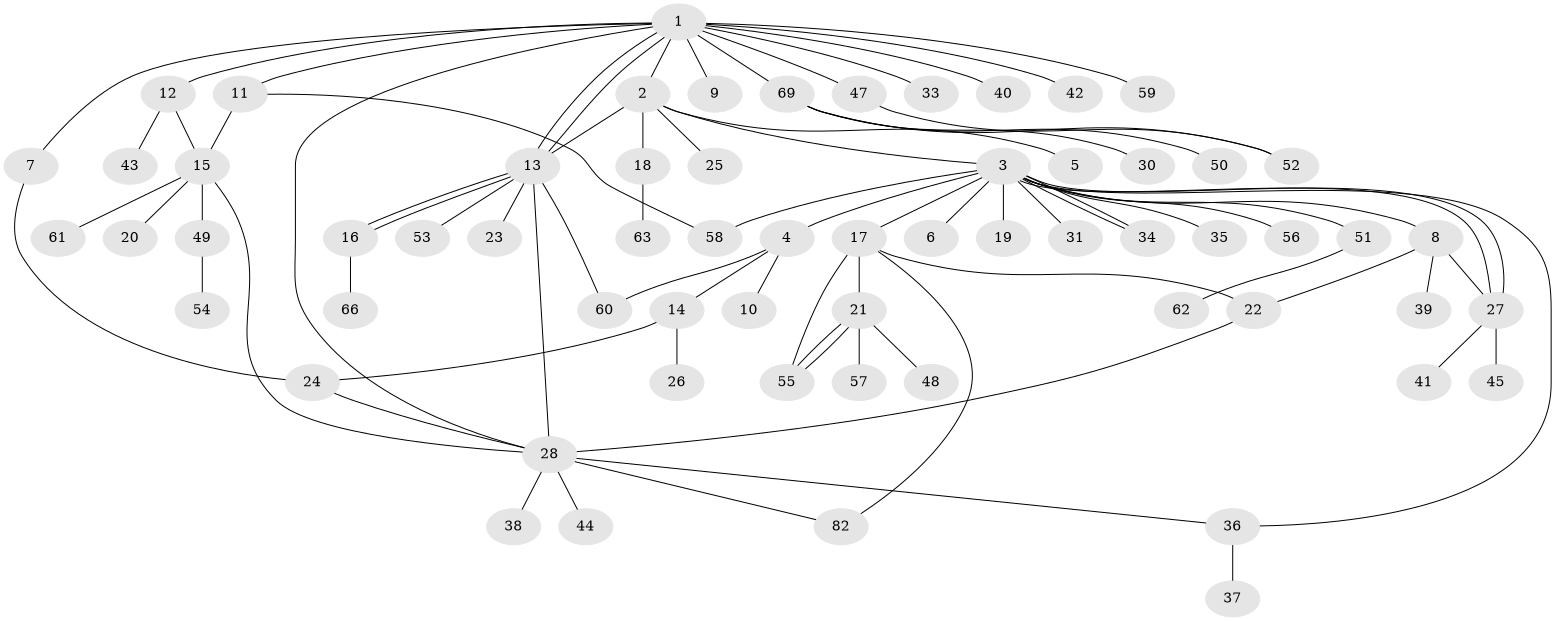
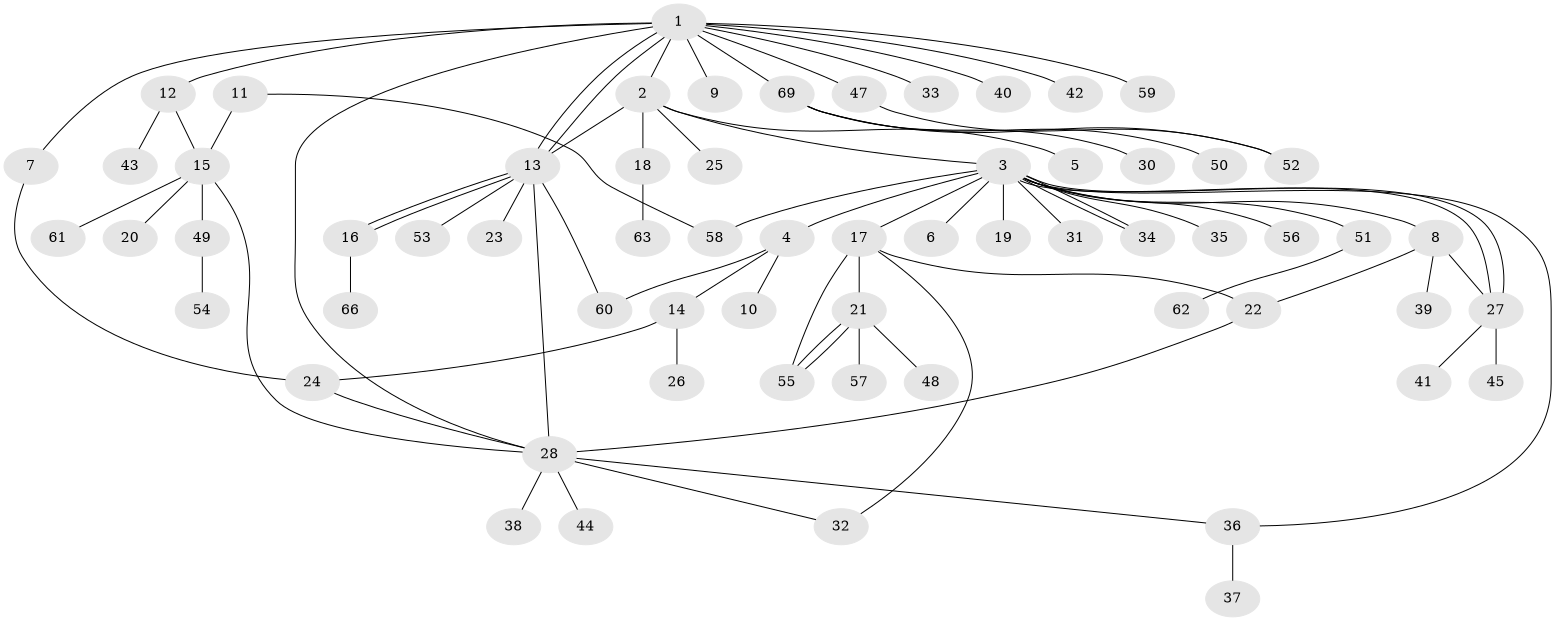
(455, 43) -> none
(841, 527) -> (841, 527)
